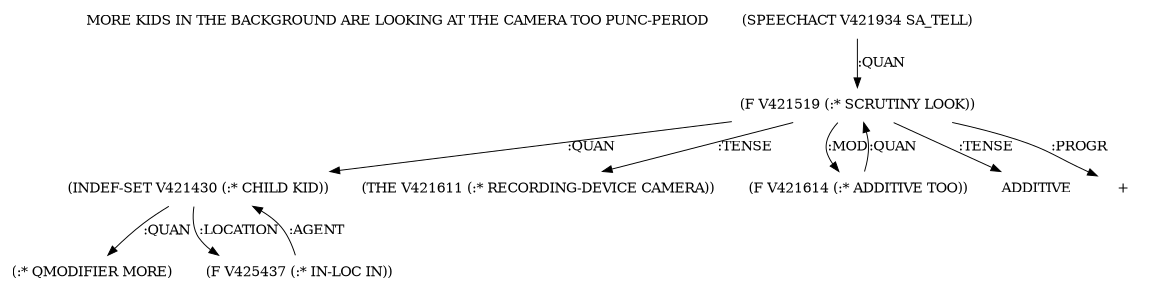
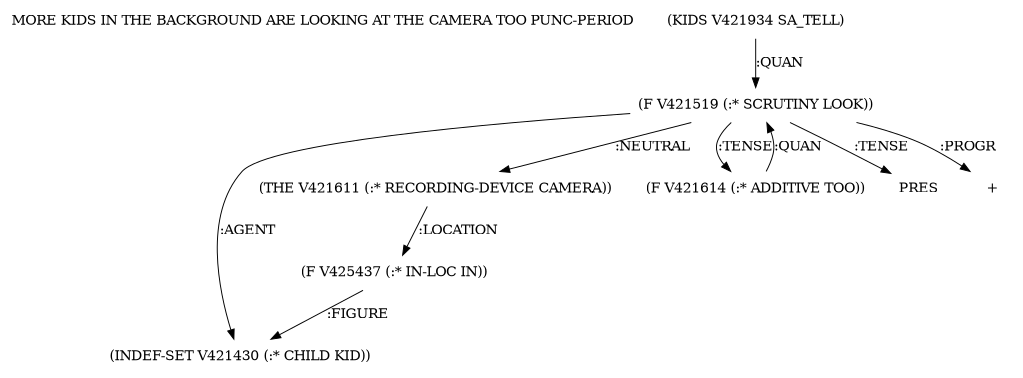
(857, 21) -> (756, 21)
(591, 147) -> (248, 231)
(745, 147) -> (653, 147)
(848, 147) -> (746, 147)
(1037, 189) -> (919, 189)
(195, 231) -> (417, 226)
(317, 231) -> (358, 315)
(92, 273) -> none
